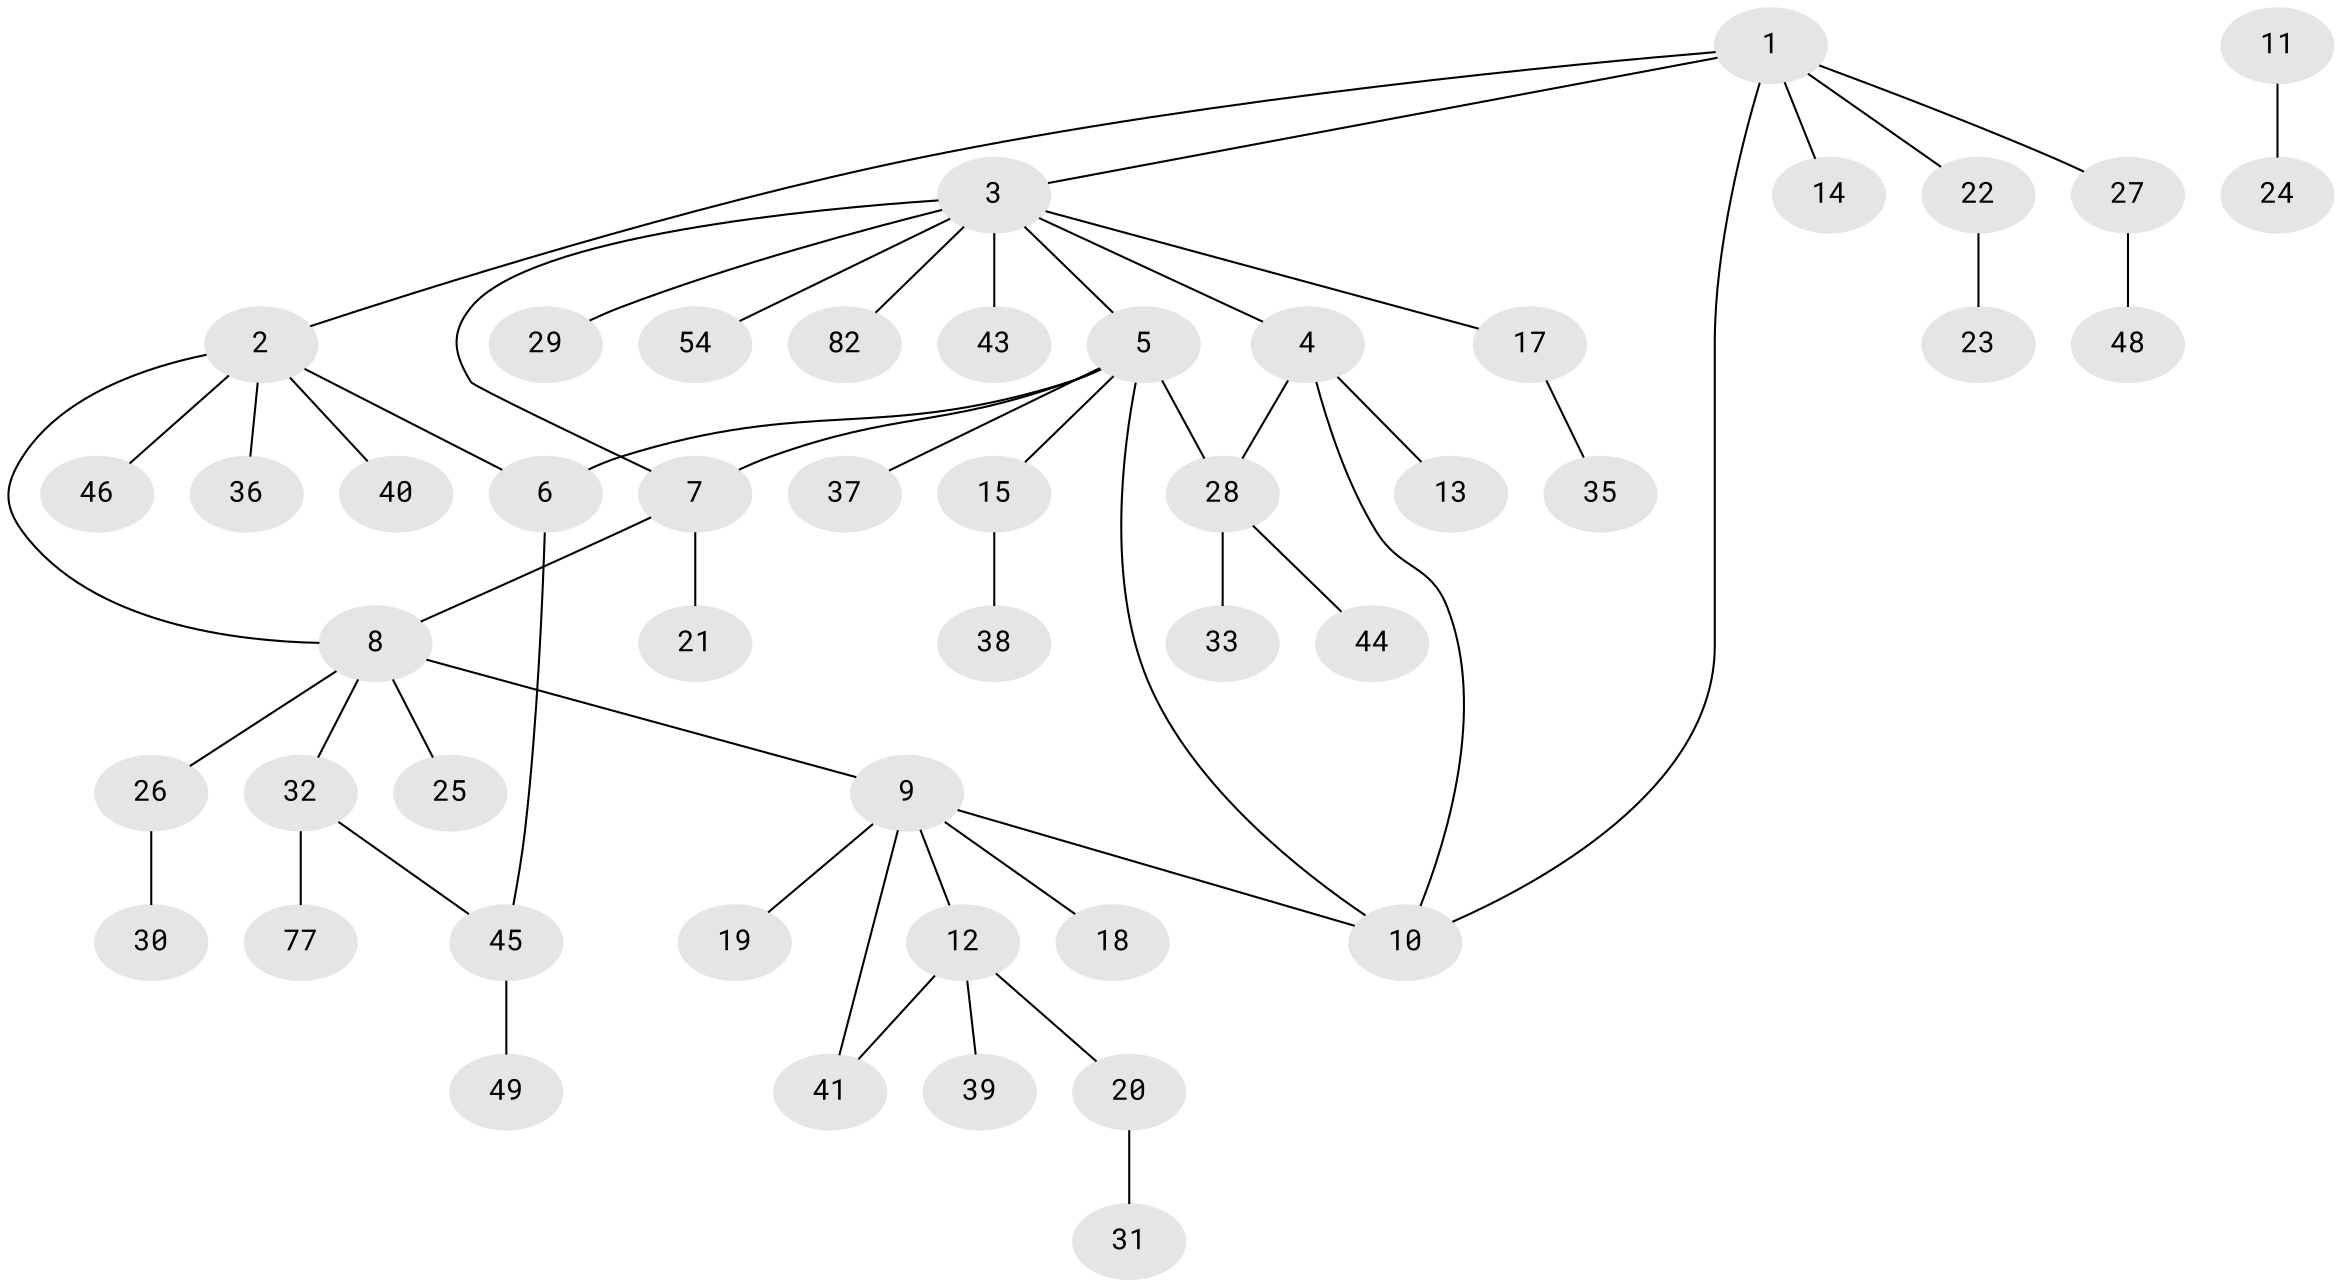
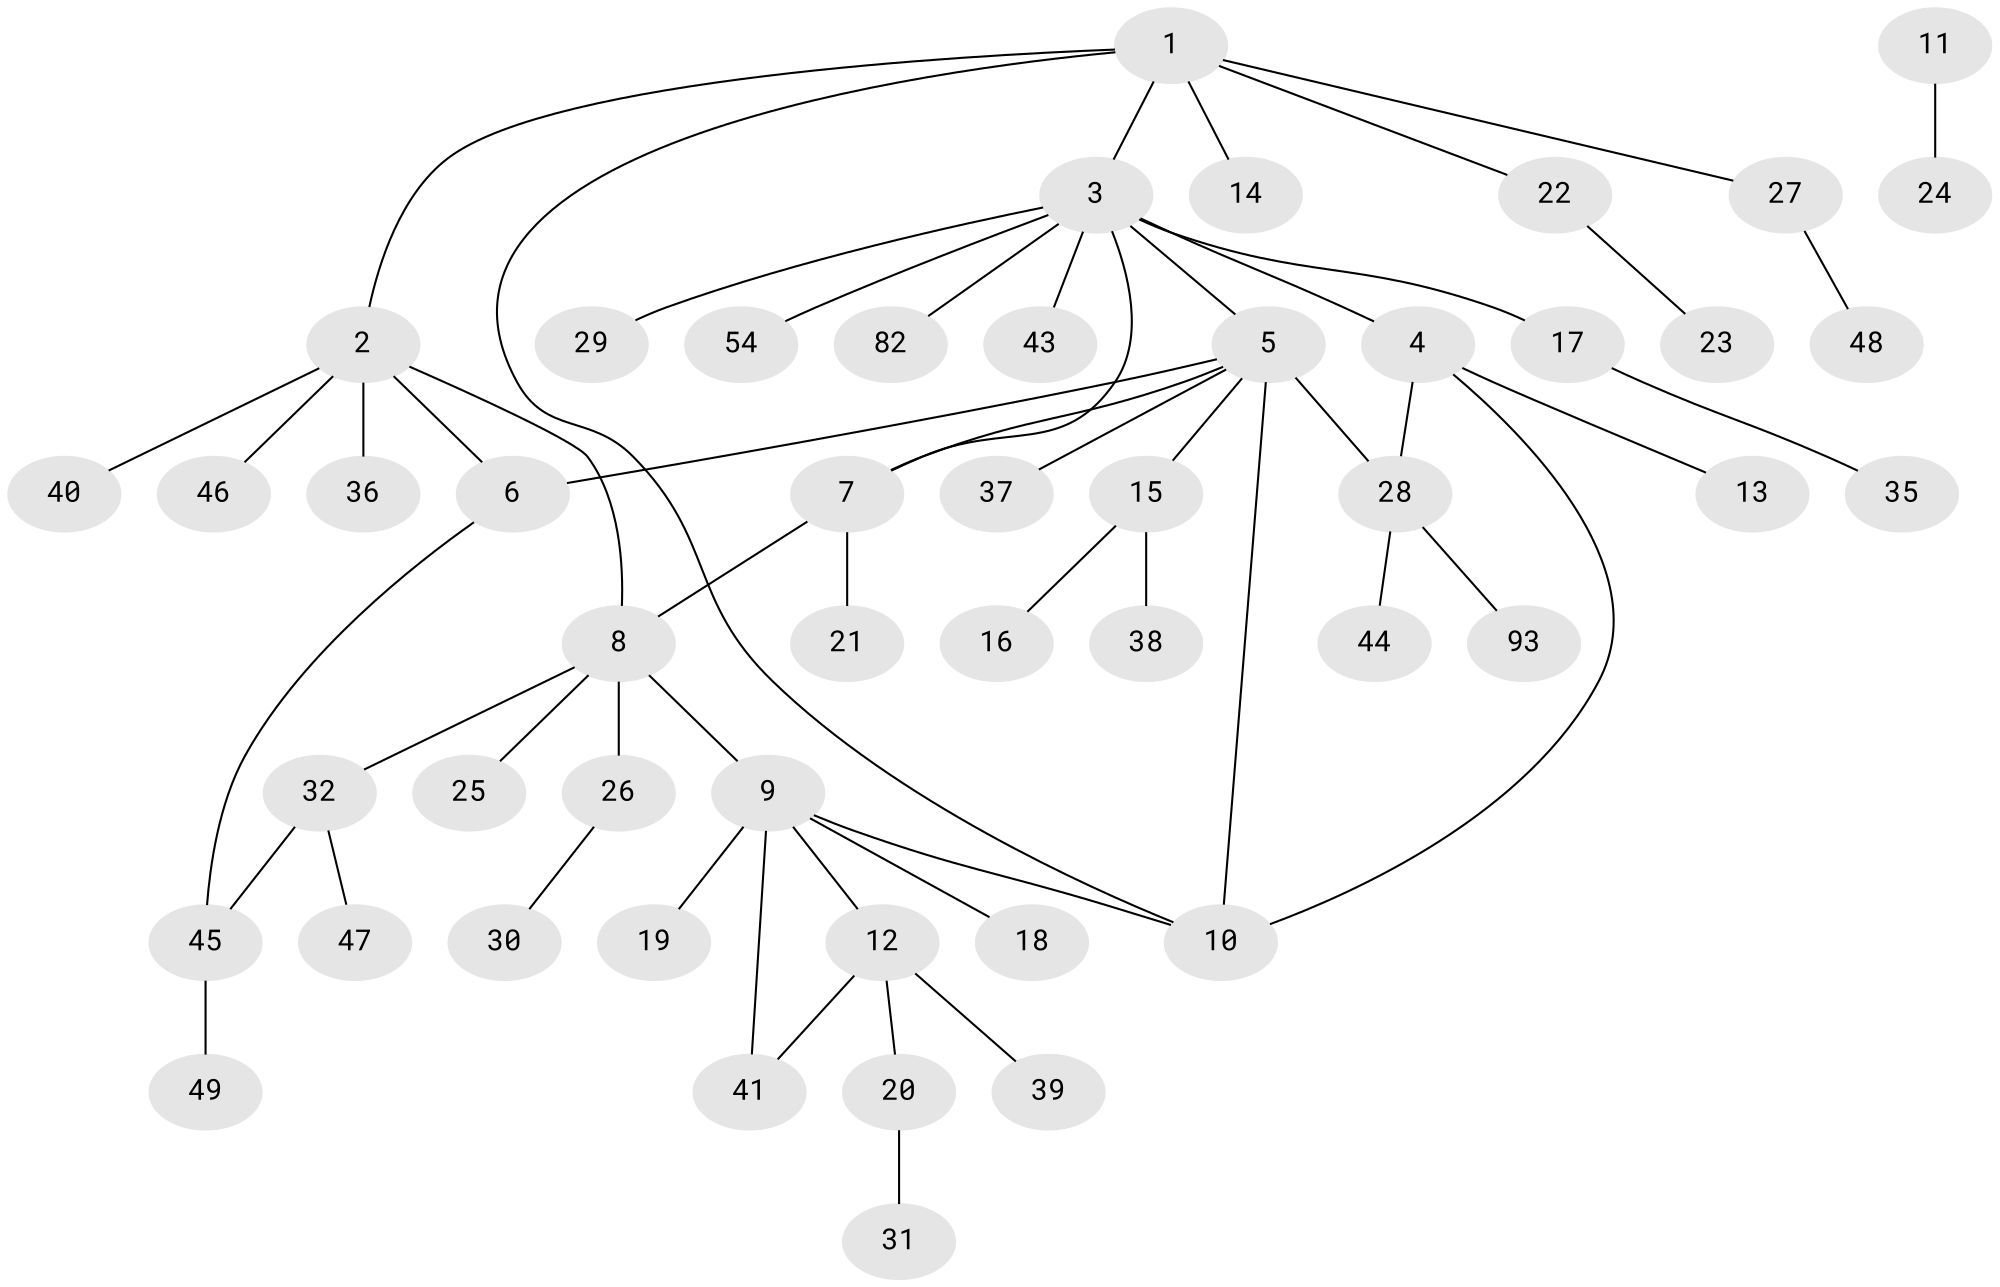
none -> (997, 644)
(1223, 644) -> (1524, 644)
(301, 943) -> (355, 943)
